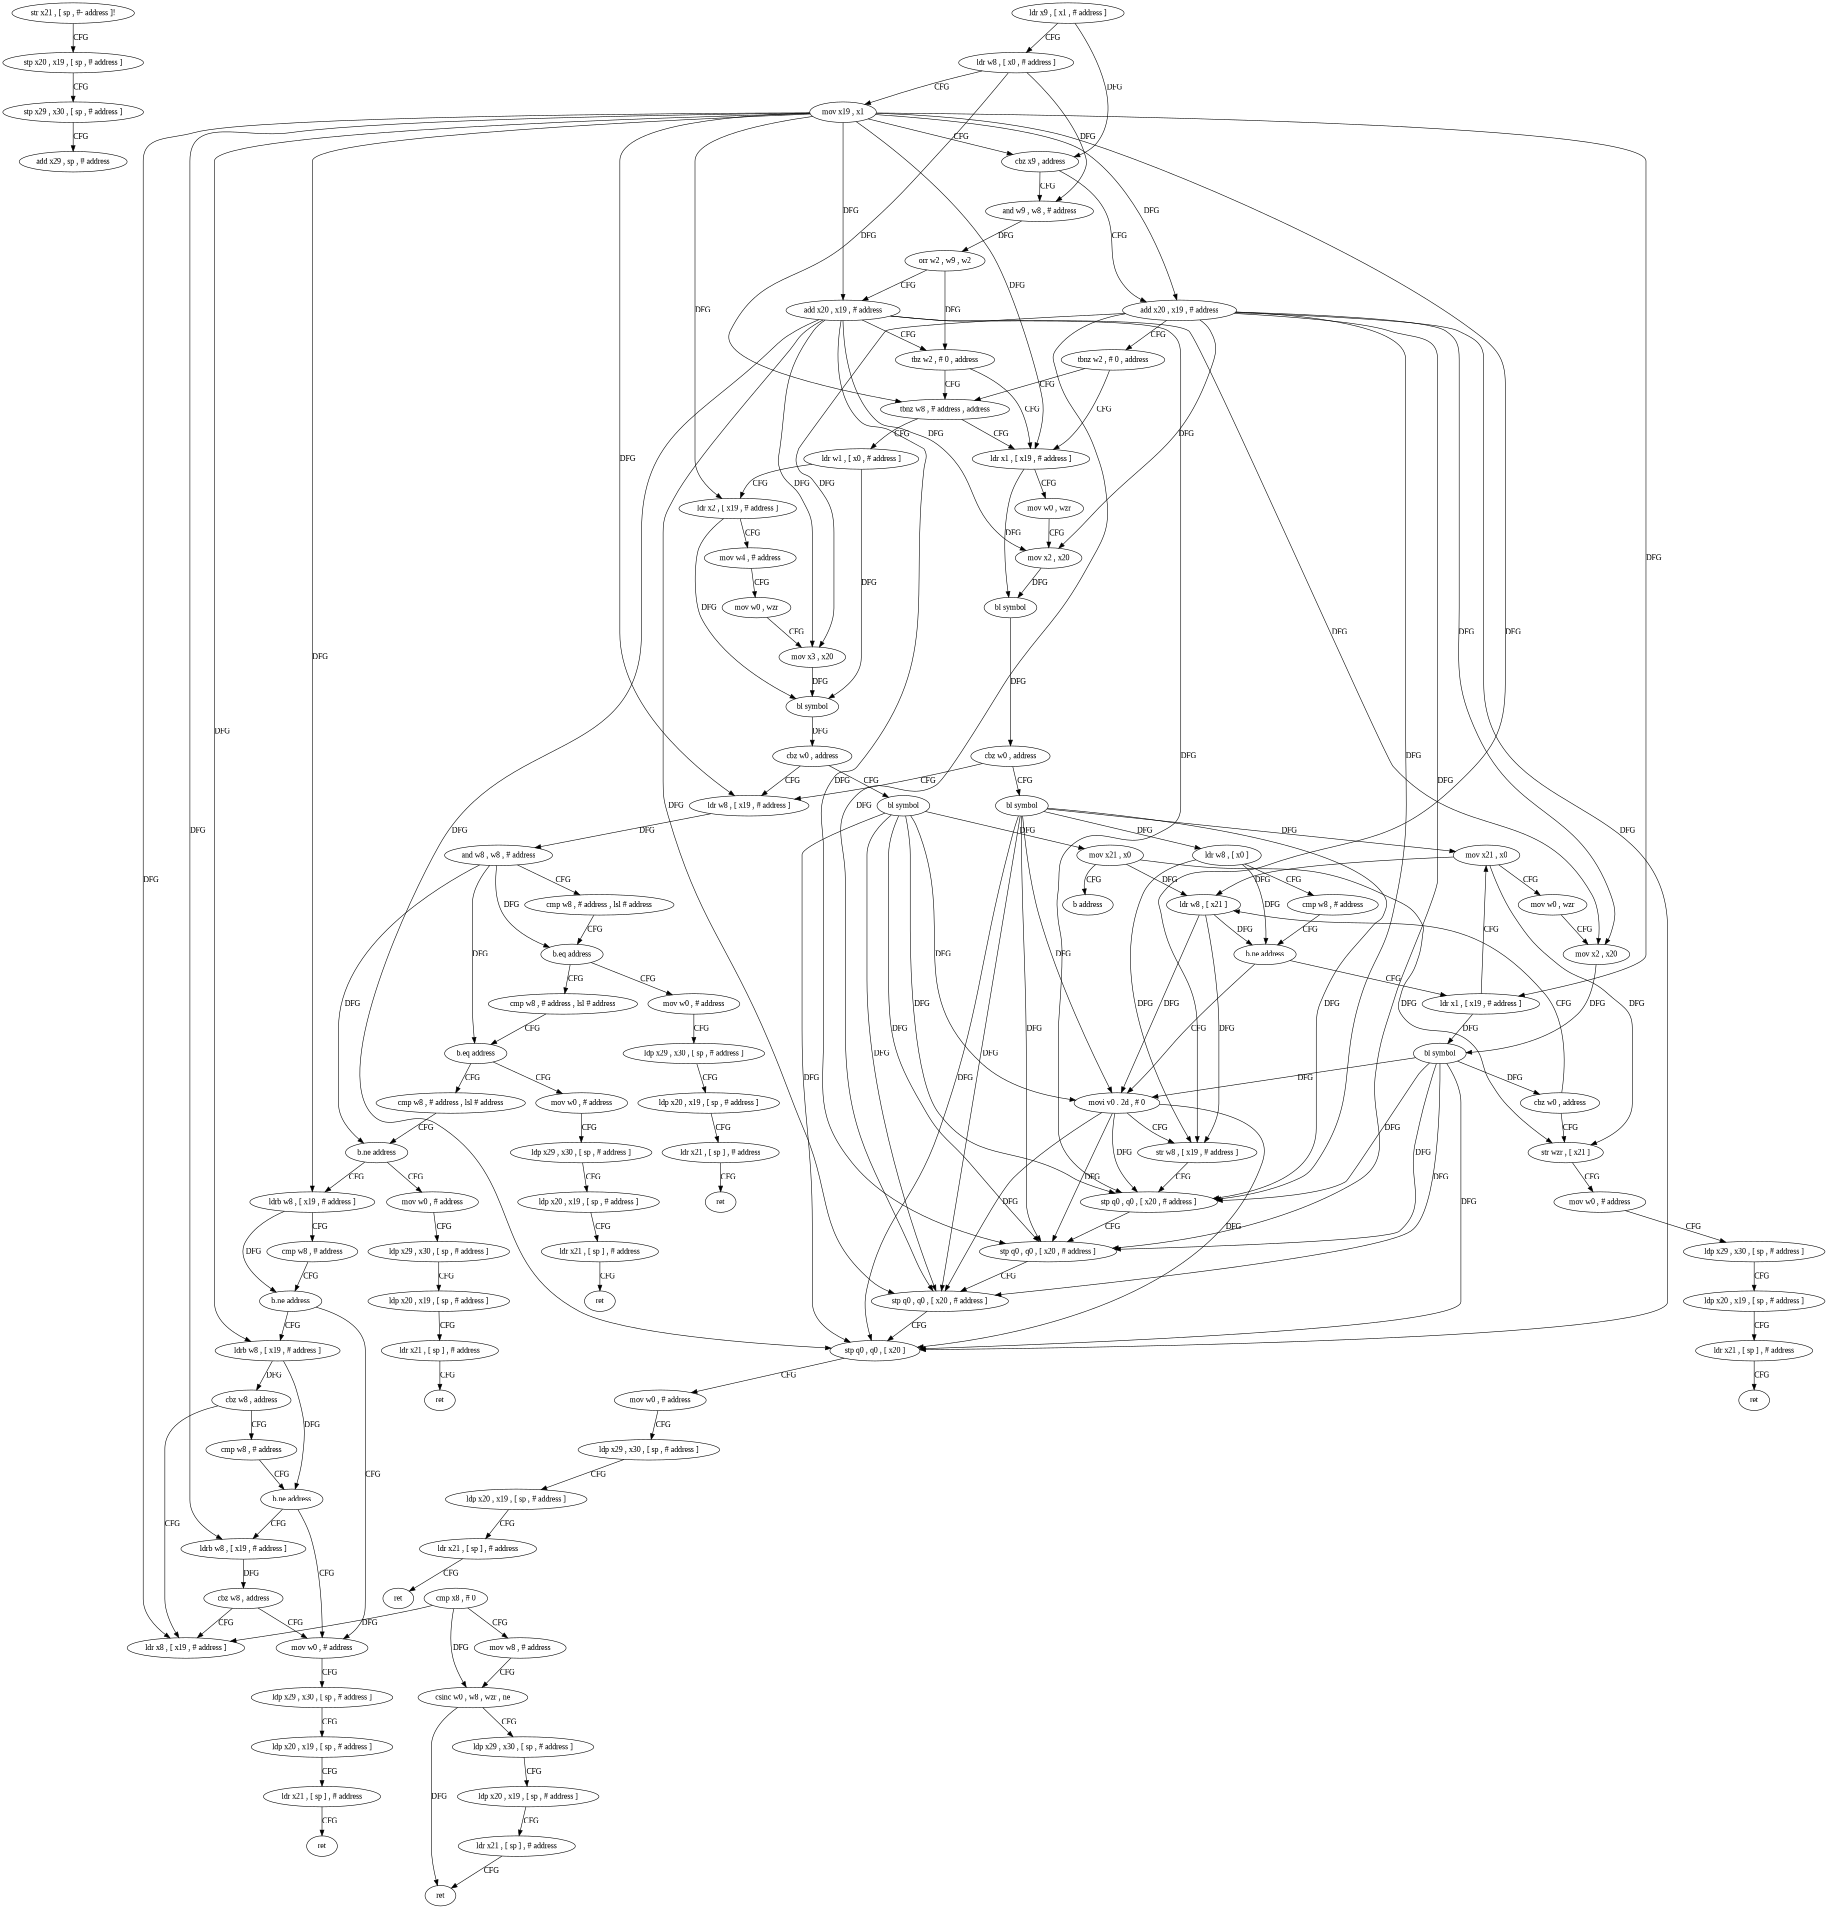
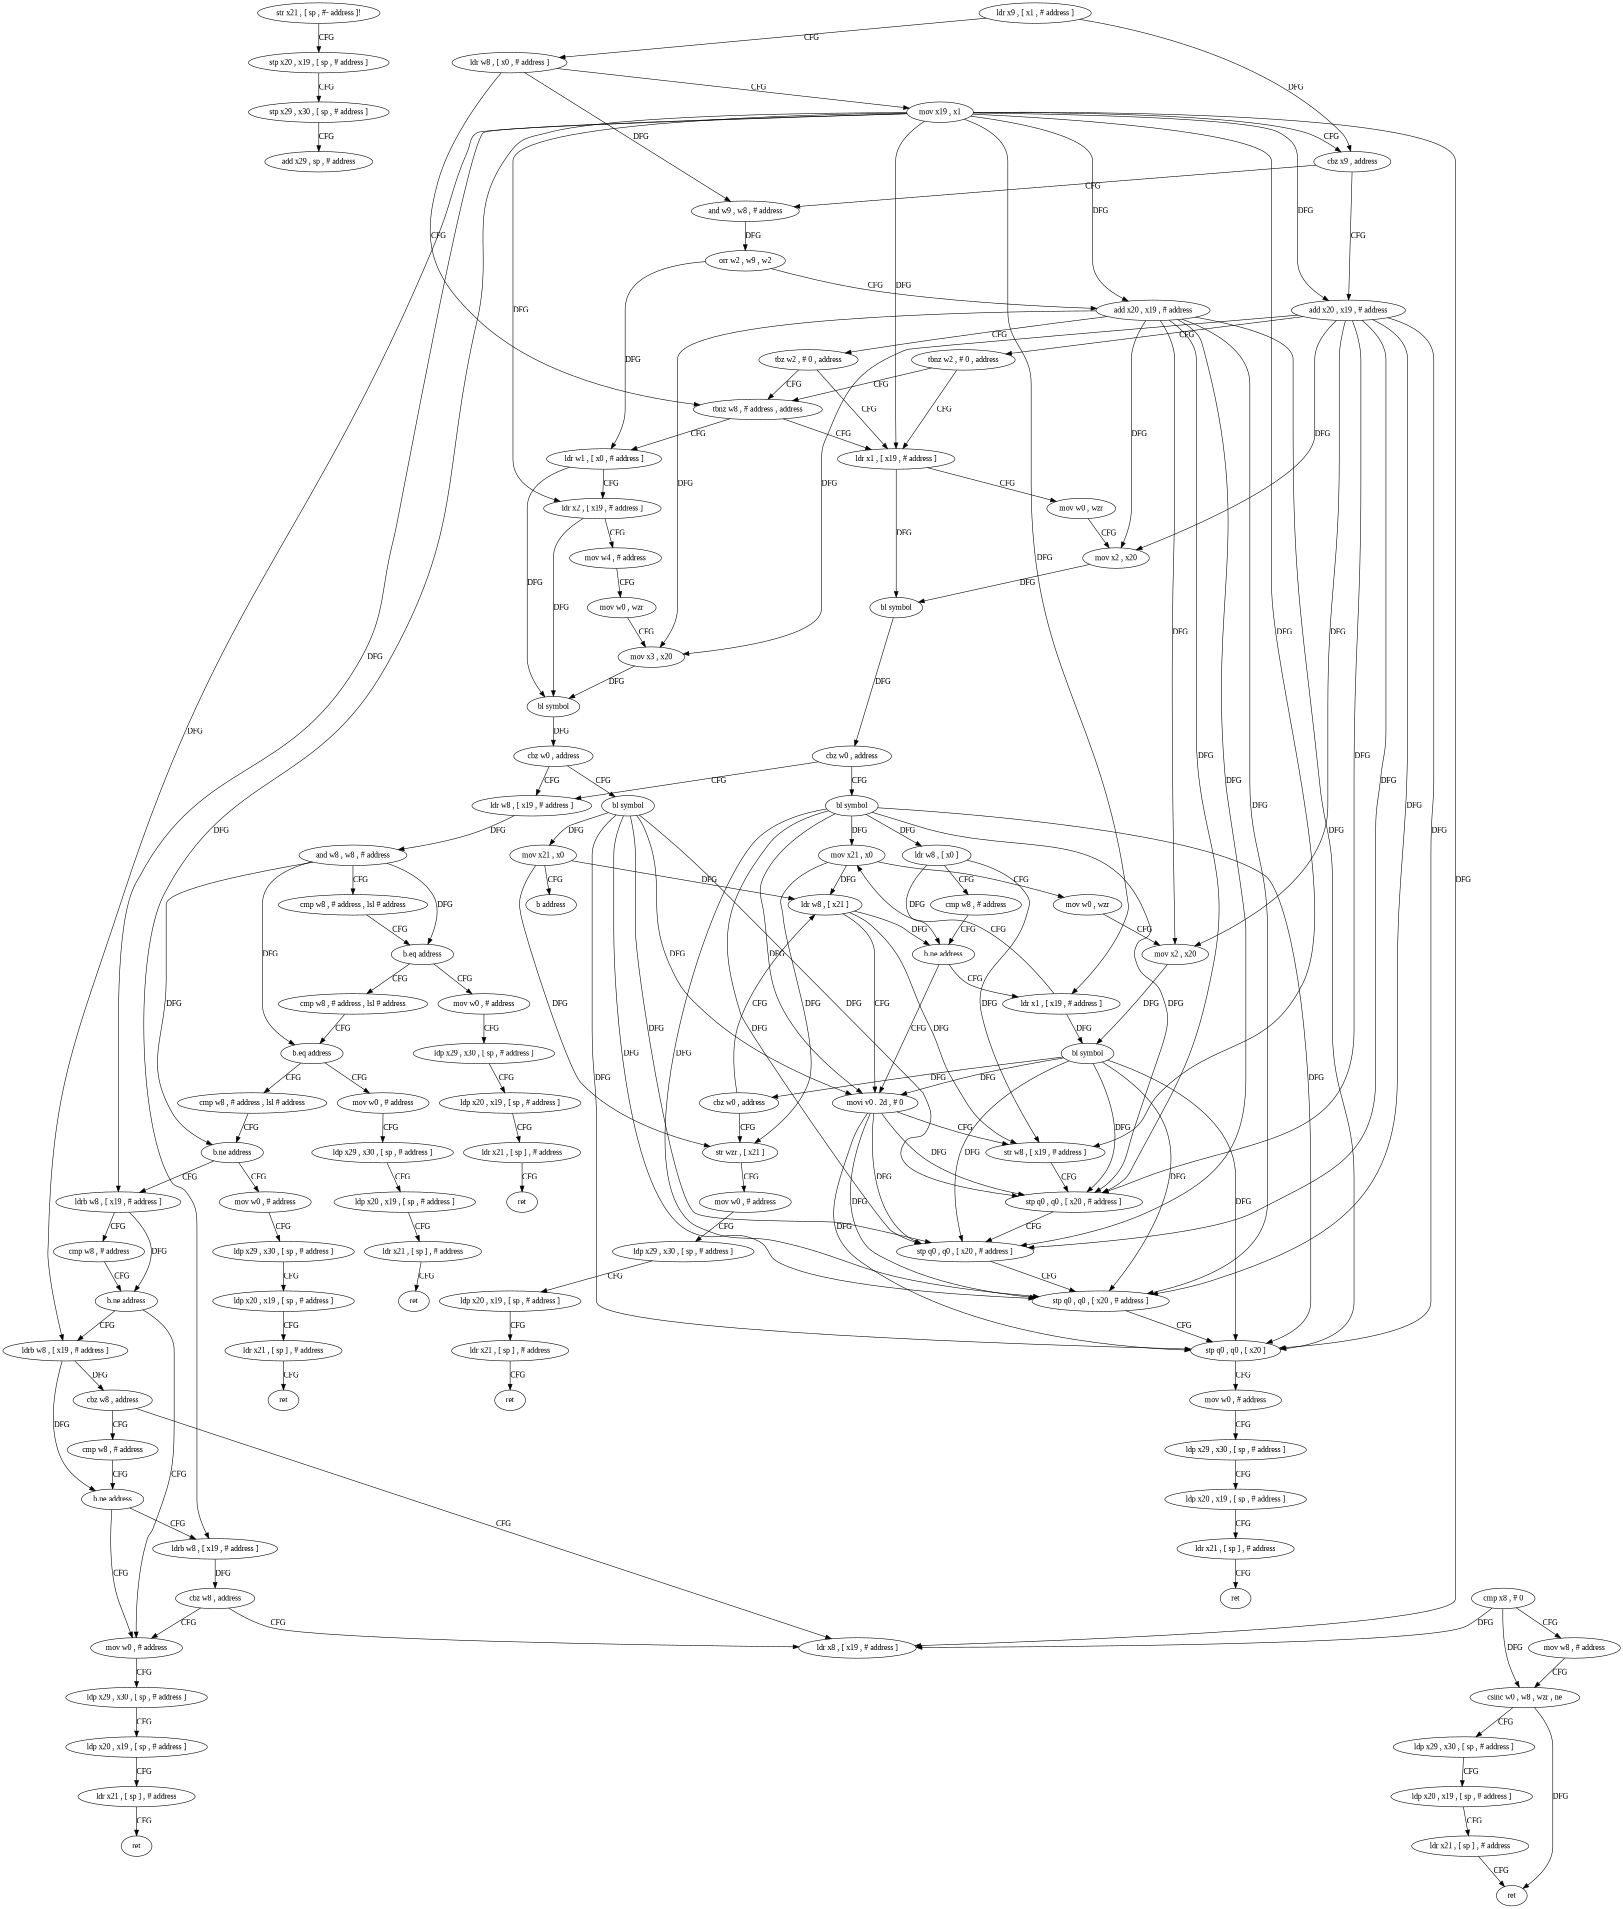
(869, 236) -> (439, 236)
(945, 307) -> (625, 326)
(620, 395) -> none
(1172, 1004) -> (882, 1004)
